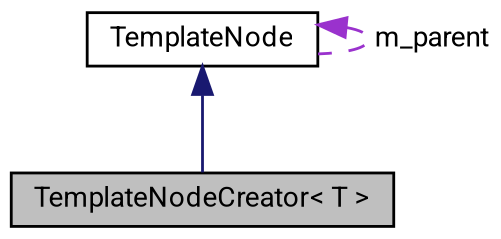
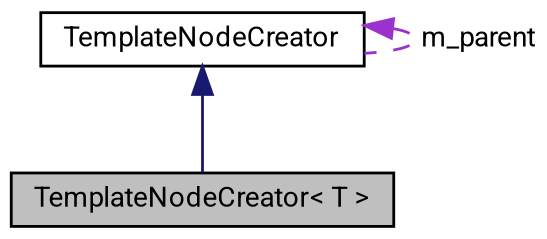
(202, 39) -> (202, 39)
